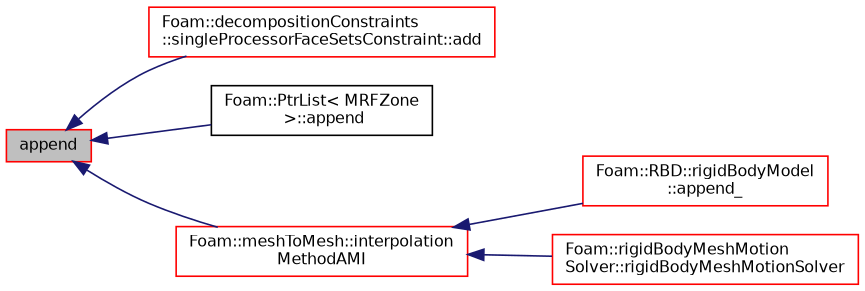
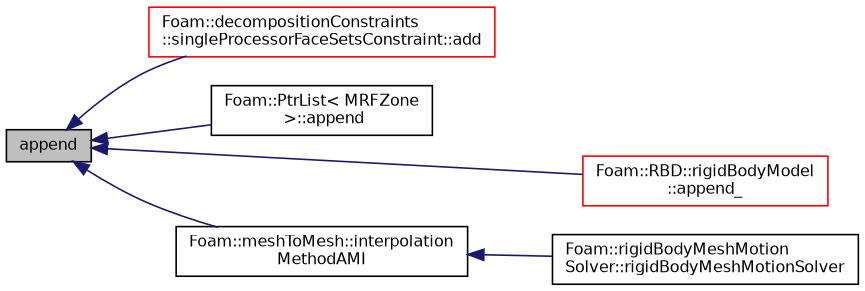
(49, 146) -> (49, 146)
(526, 214) -> (345, 162)
(322, 251) -> (322, 251)
(705, 259) -> (705, 259)
